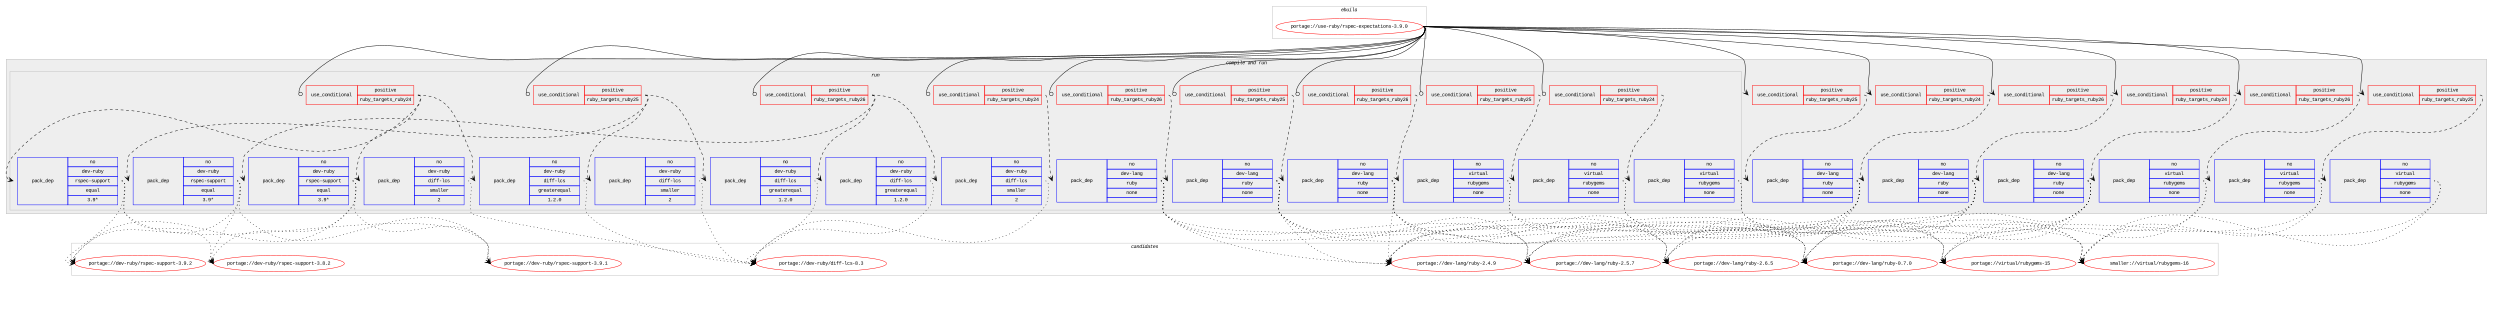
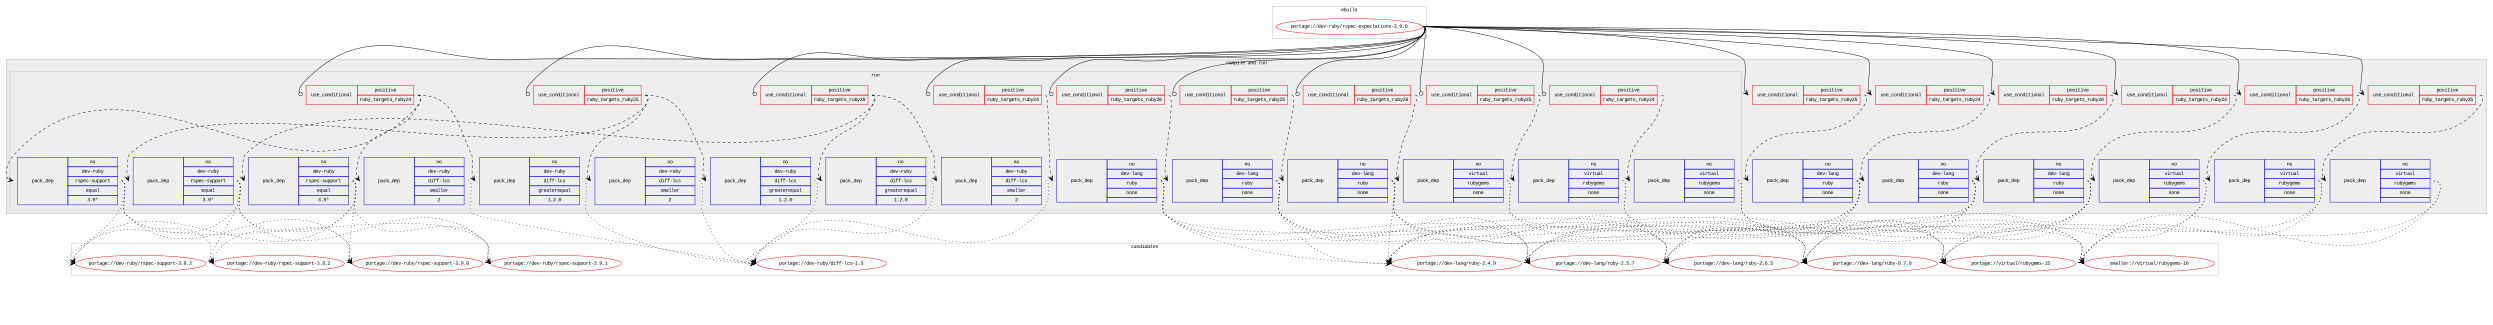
(1349, 27) -> (1349, 27)
none -> (417, 264)
(821, 264) -> (821, 264)
